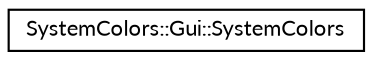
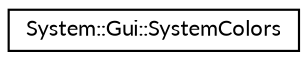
(186, 30) -> (154, 30)
